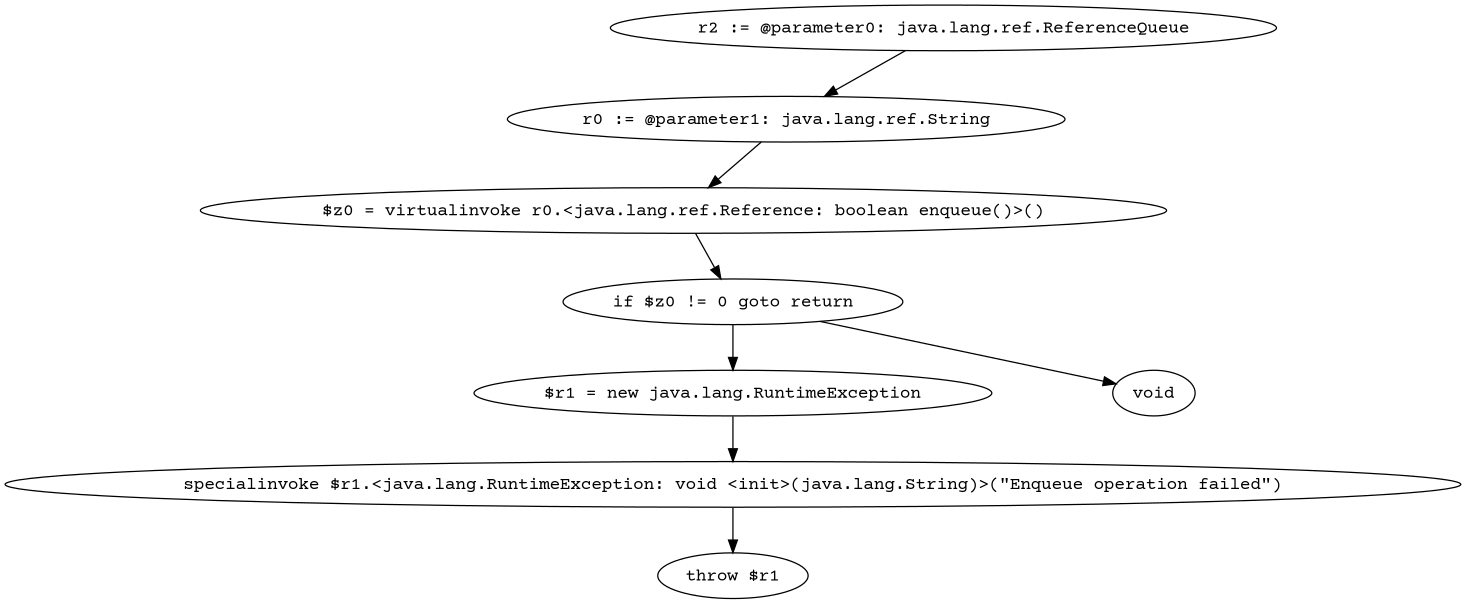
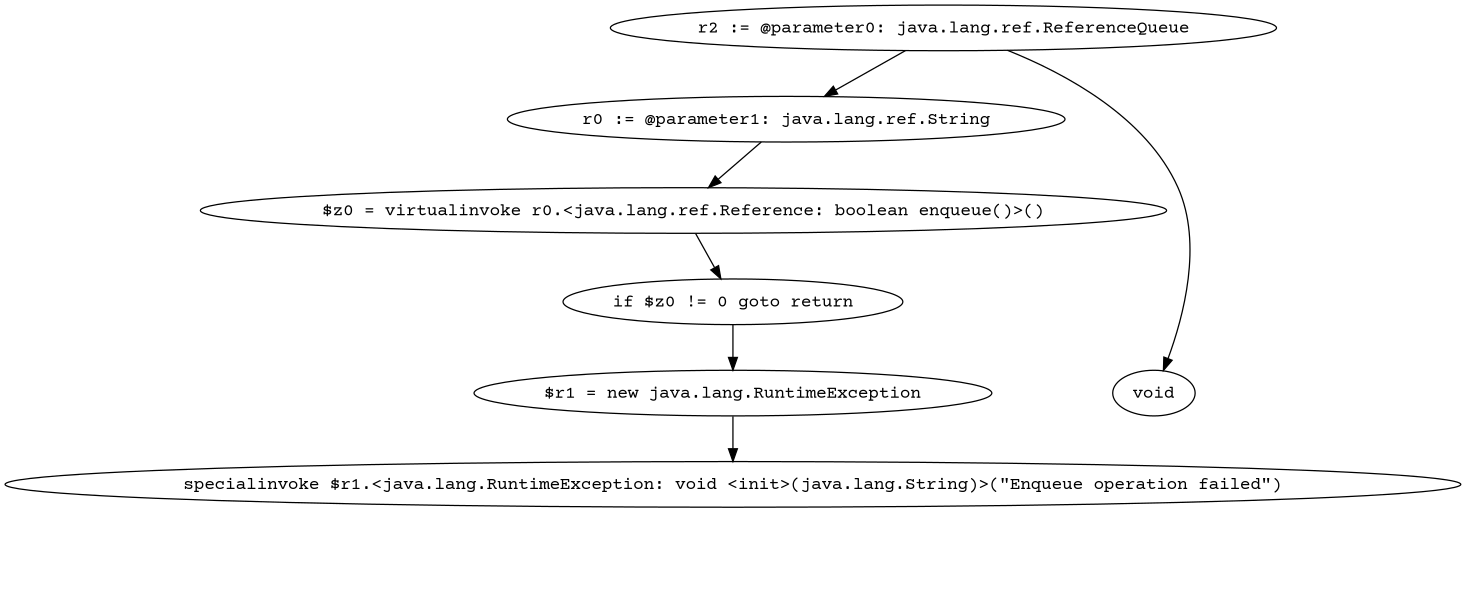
(962, 351) -> (1166, 166)
(733, 576) -> none
